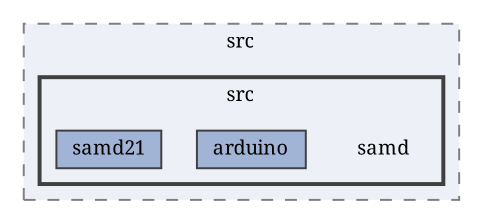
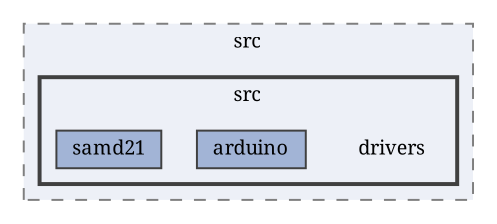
(384, 149) -> (392, 149)
